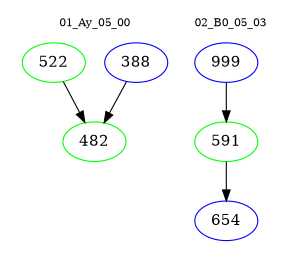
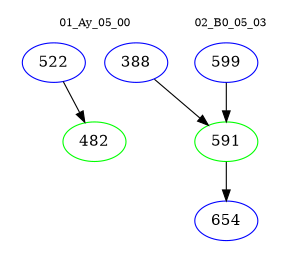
(54, 63) -> (54, 63)
(226, 63) -> (226, 63)
(118, 97) -> (169, 92)
